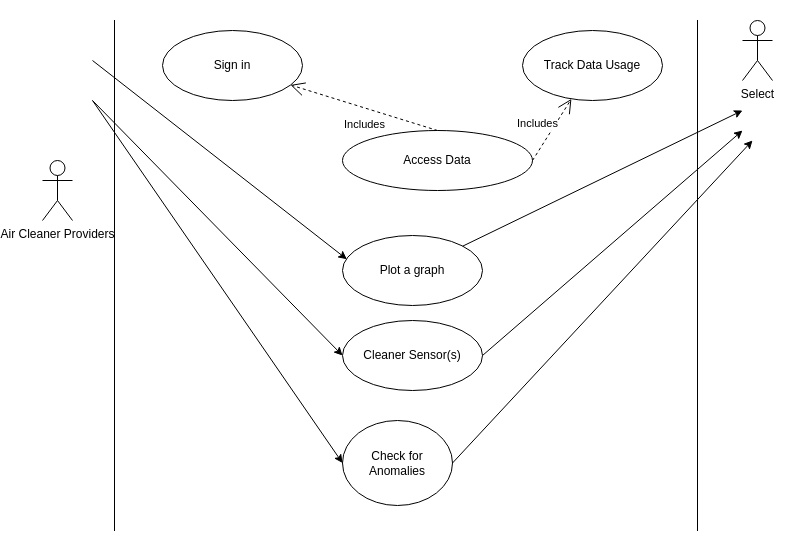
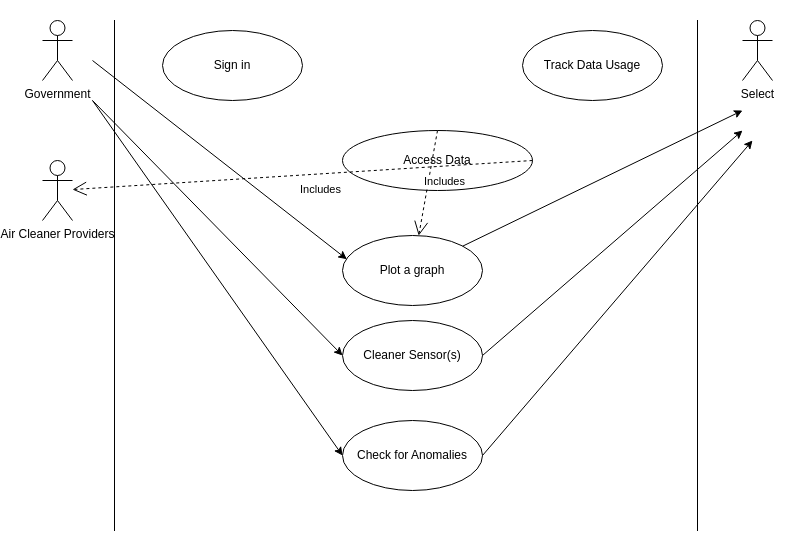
none -> (58, 51)
(366, 108) -> (428, 182)
(551, 131) -> (304, 175)
(398, 463) -> (413, 456)
